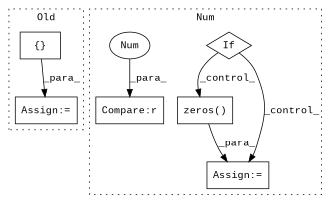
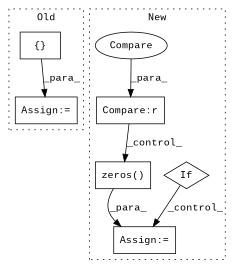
(205, 18) -> (157, 18)
(130, 45) -> (131, 45)
(202, 68) -> (127, 139)
